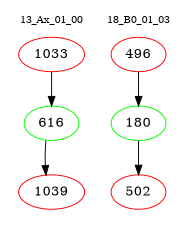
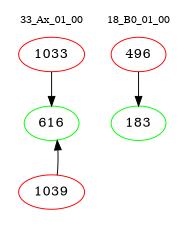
(52, 21) -> (52, 21)
(139, 21) -> (139, 21)
(139, 123) -> (139, 123)
(45, 153) -> (58, 163)
(139, 192) -> none
